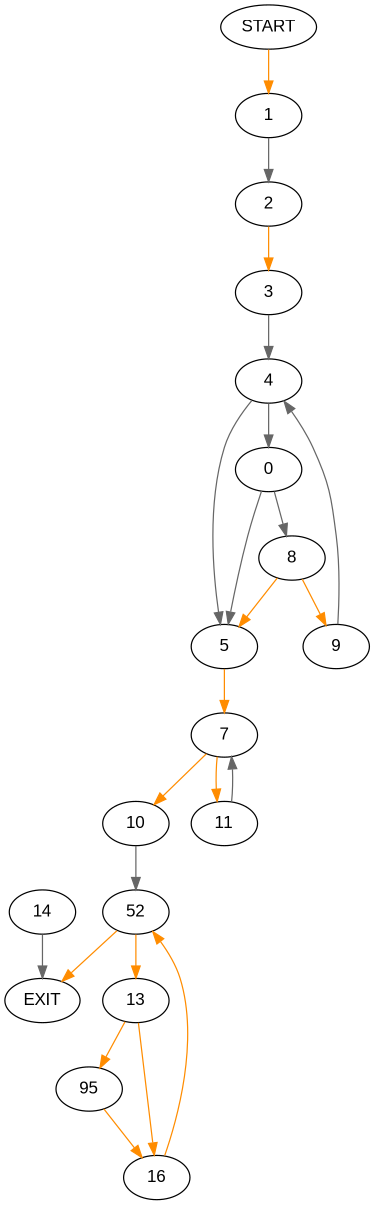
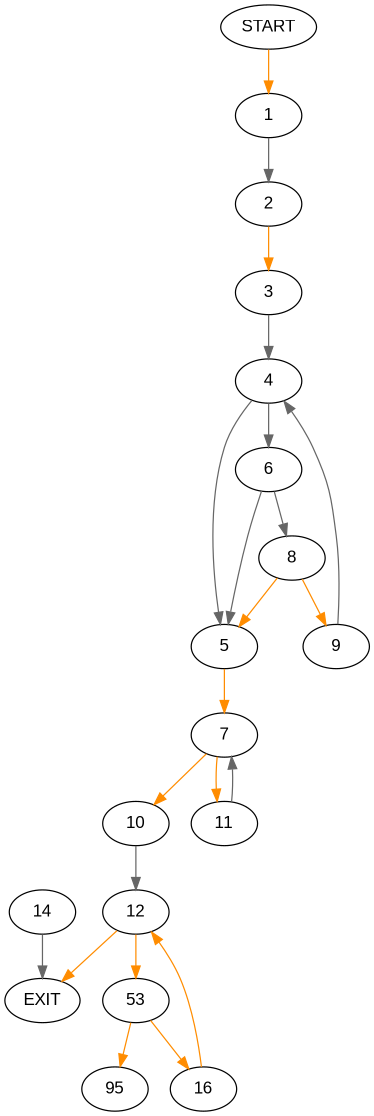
(269, 470) -> (269, 470)
(136, 912) -> (136, 912)
(136, 1001) -> (136, 1001)
(119, 1128) -> none
